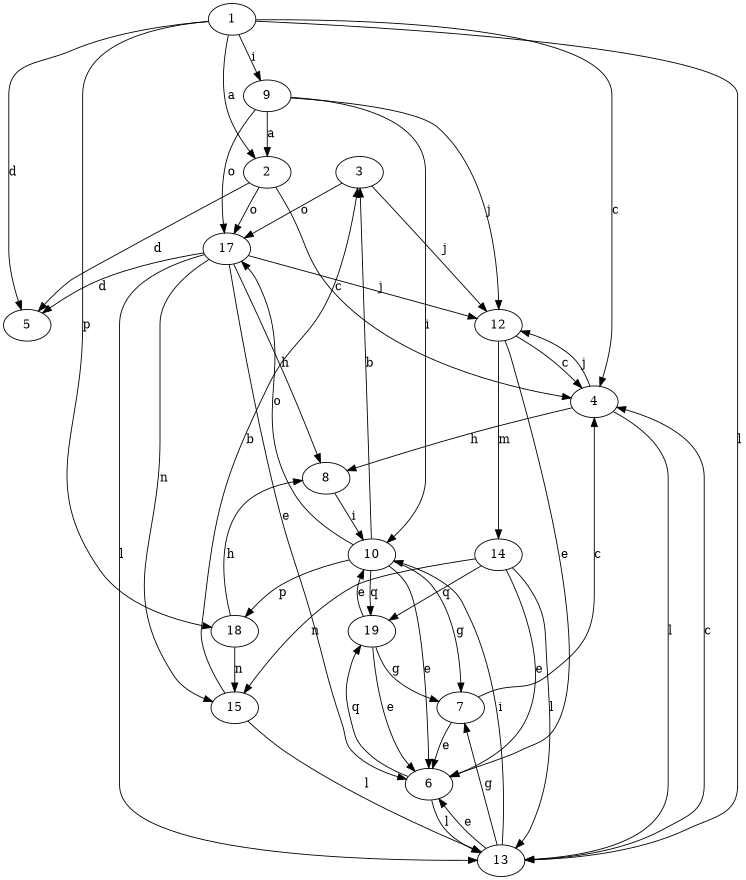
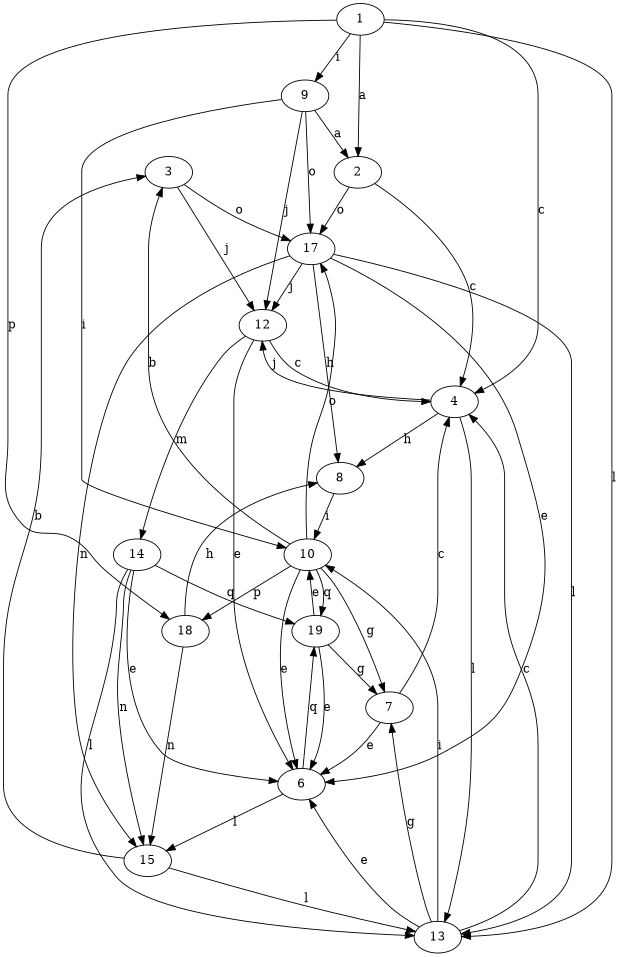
(27, 325) -> none
(446, 830) -> (229, 820)
